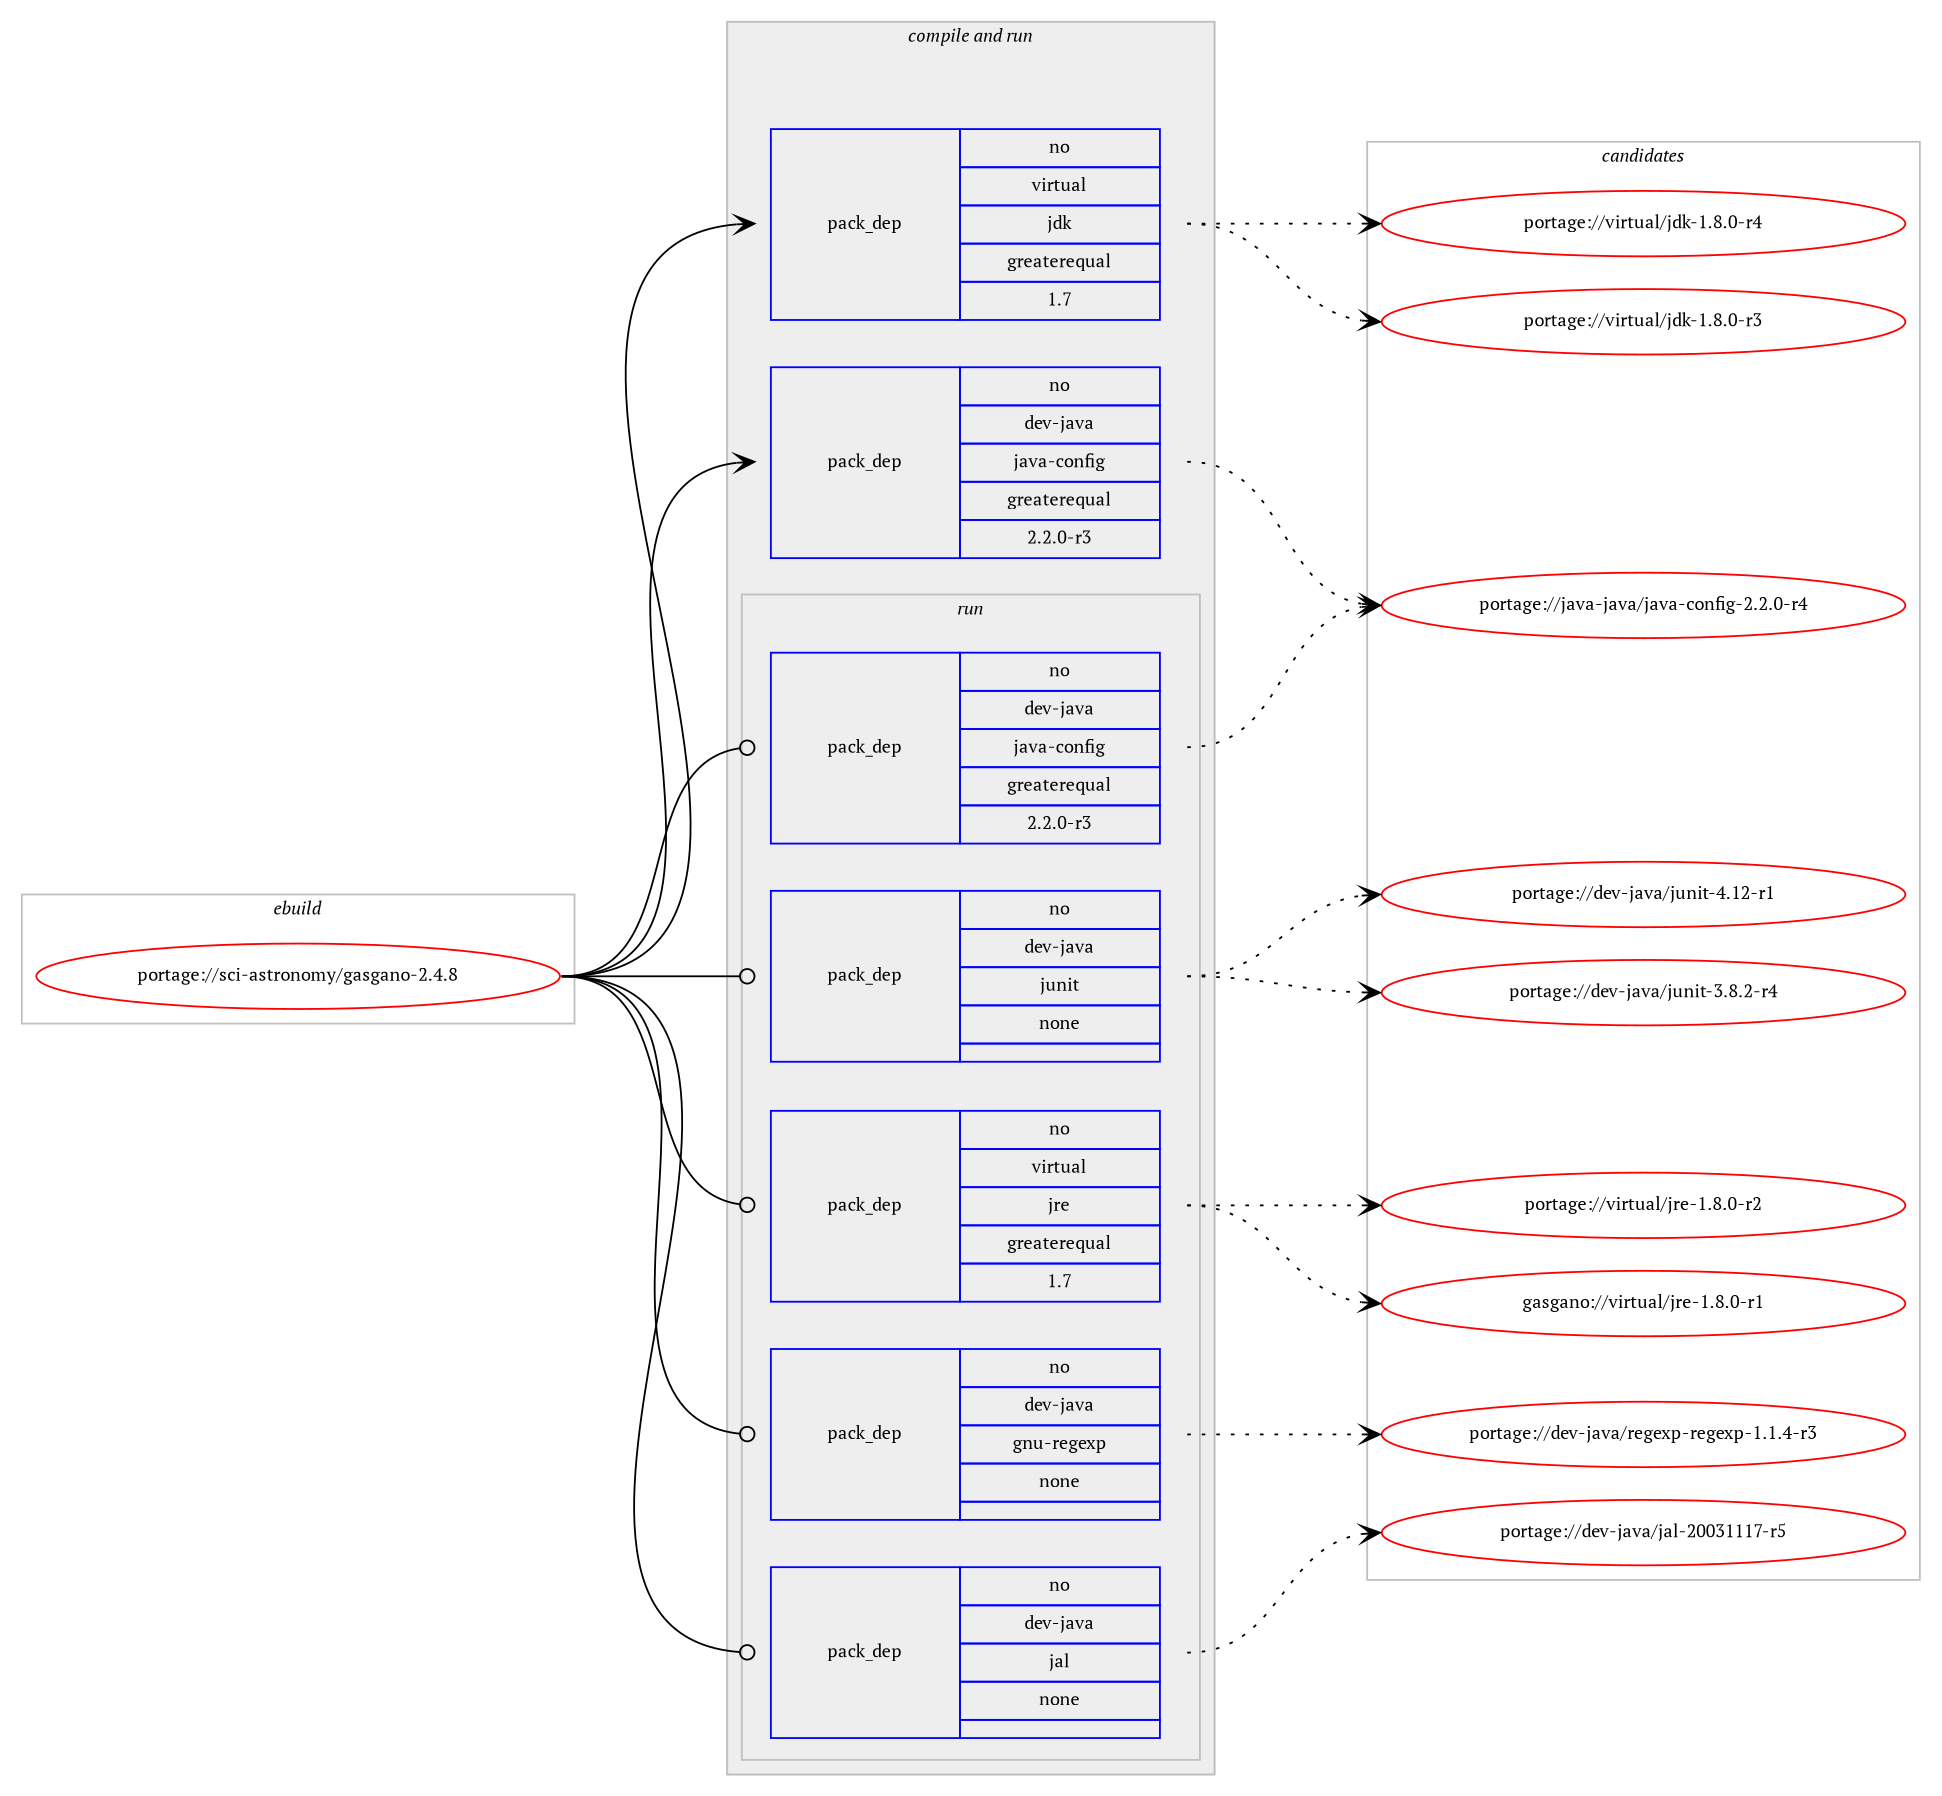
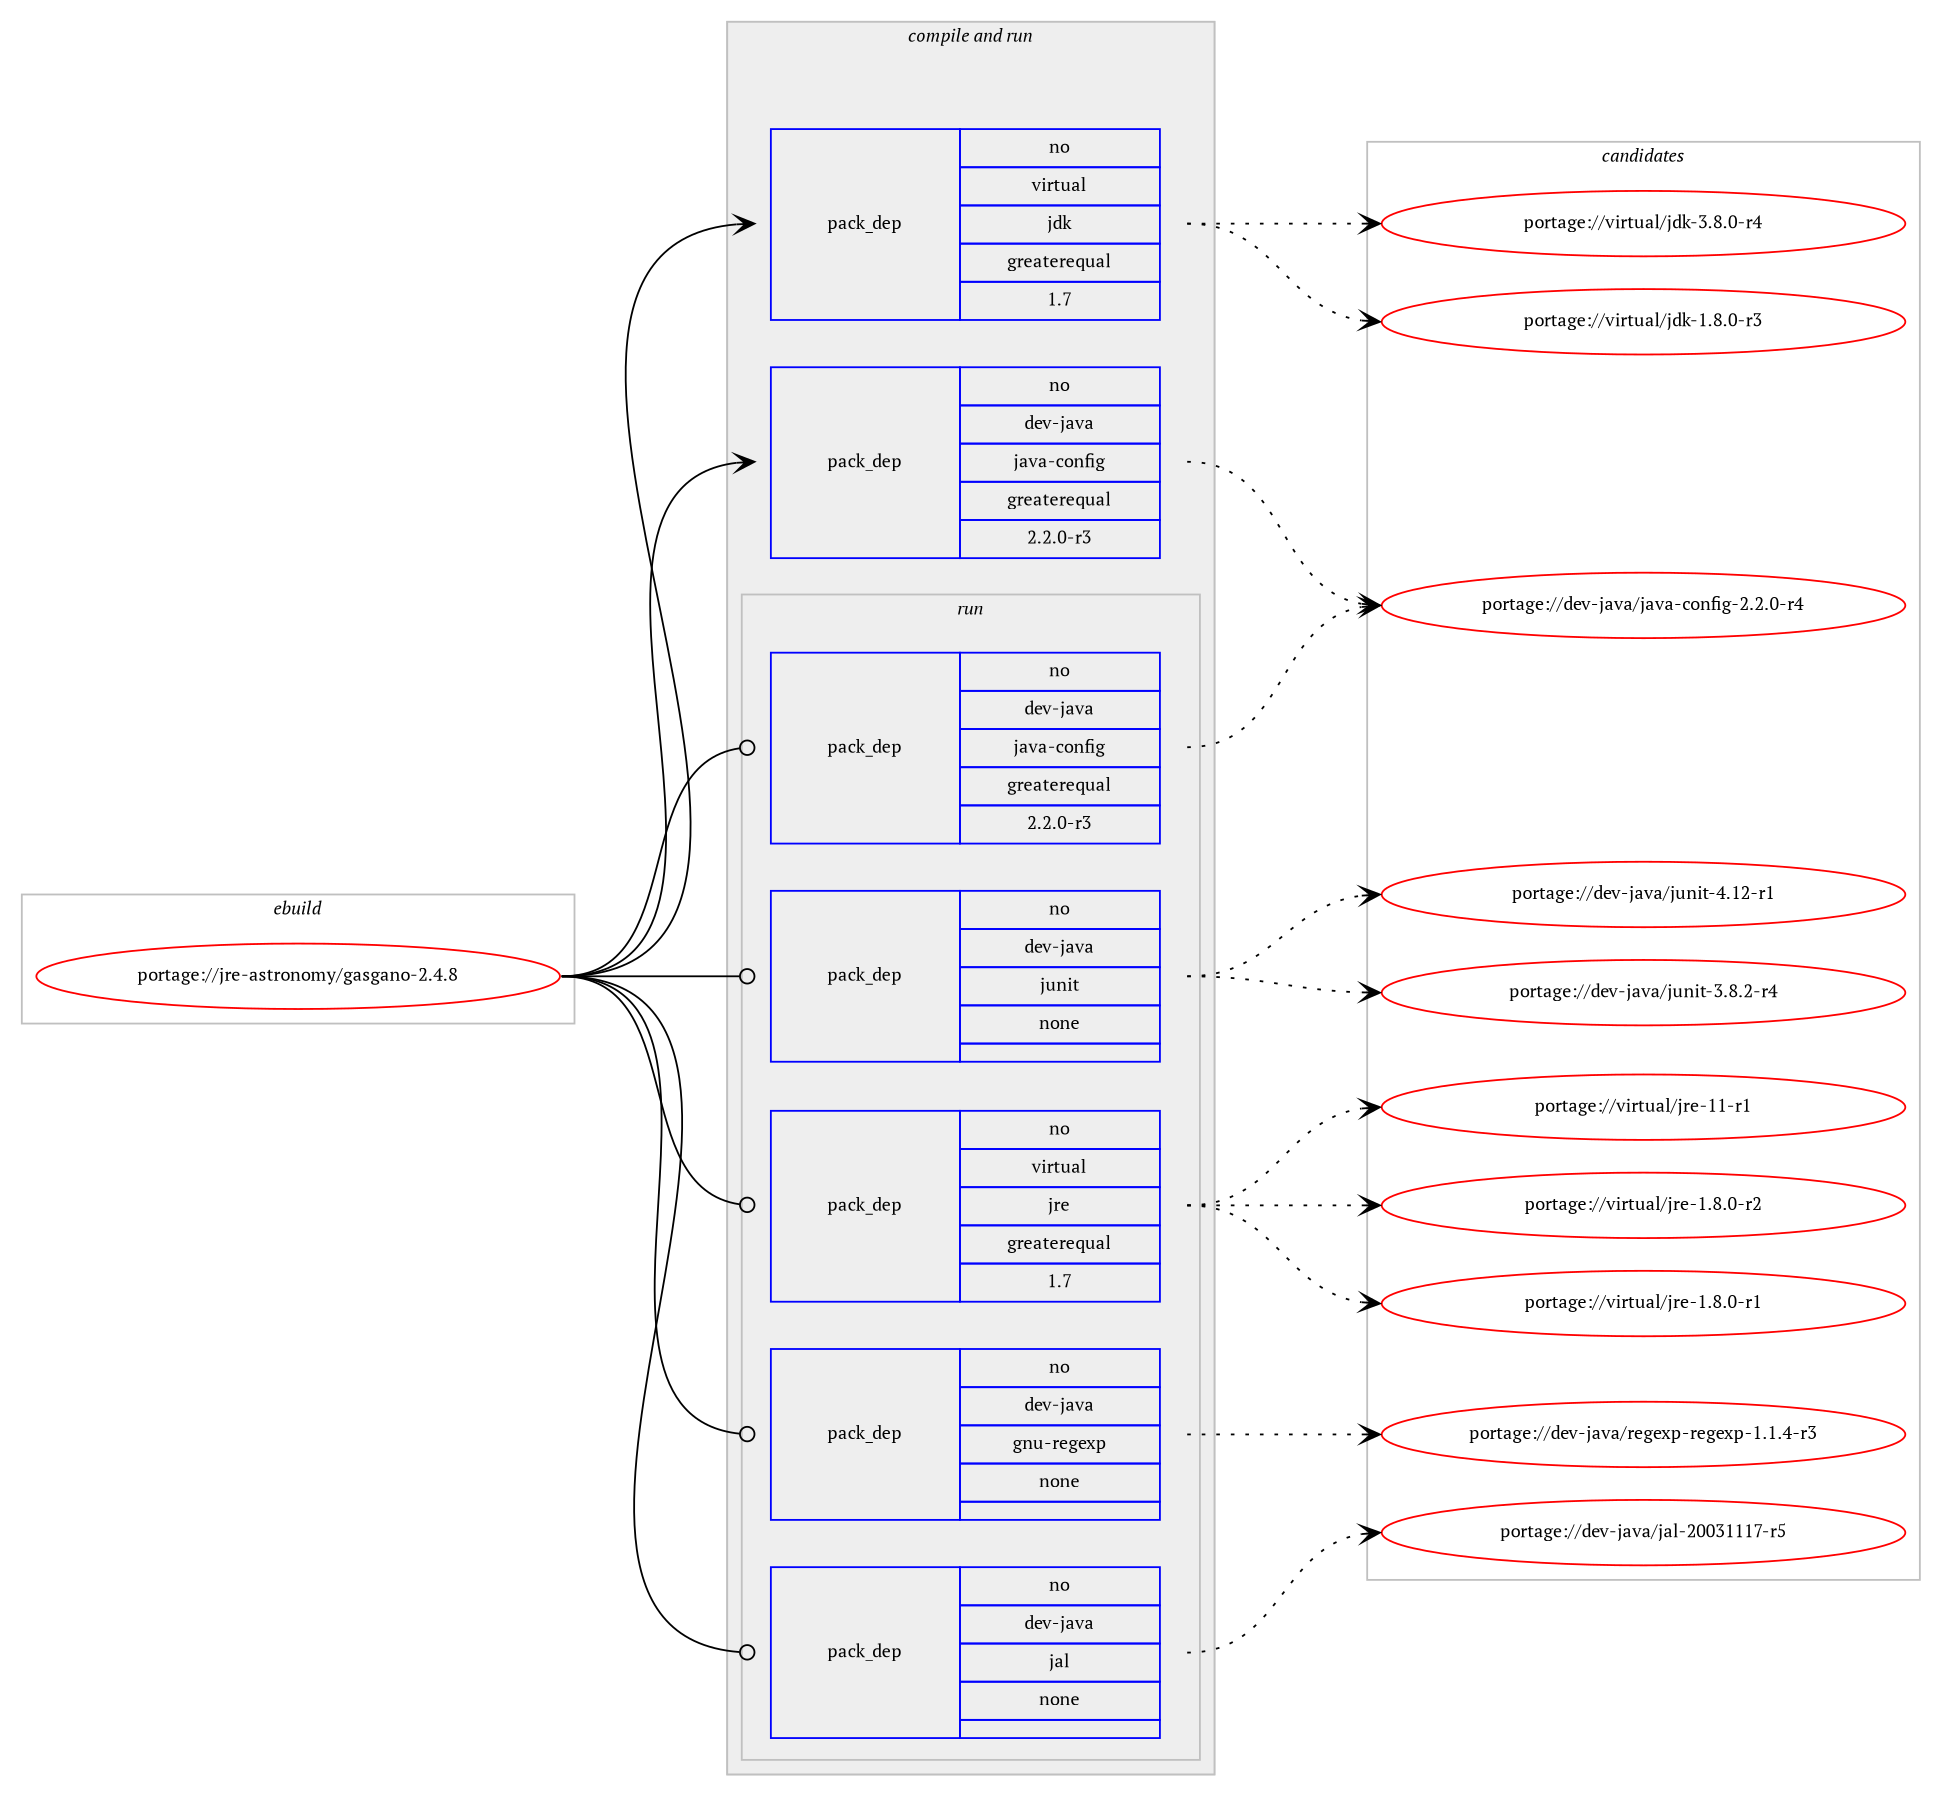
(1644, 224) -> (1644, 224)
(1644, 605) -> (1644, 605)
(298, 976) -> (298, 976)
none -> (1644, 1107)
(1644, 1304) -> (1644, 1304)
